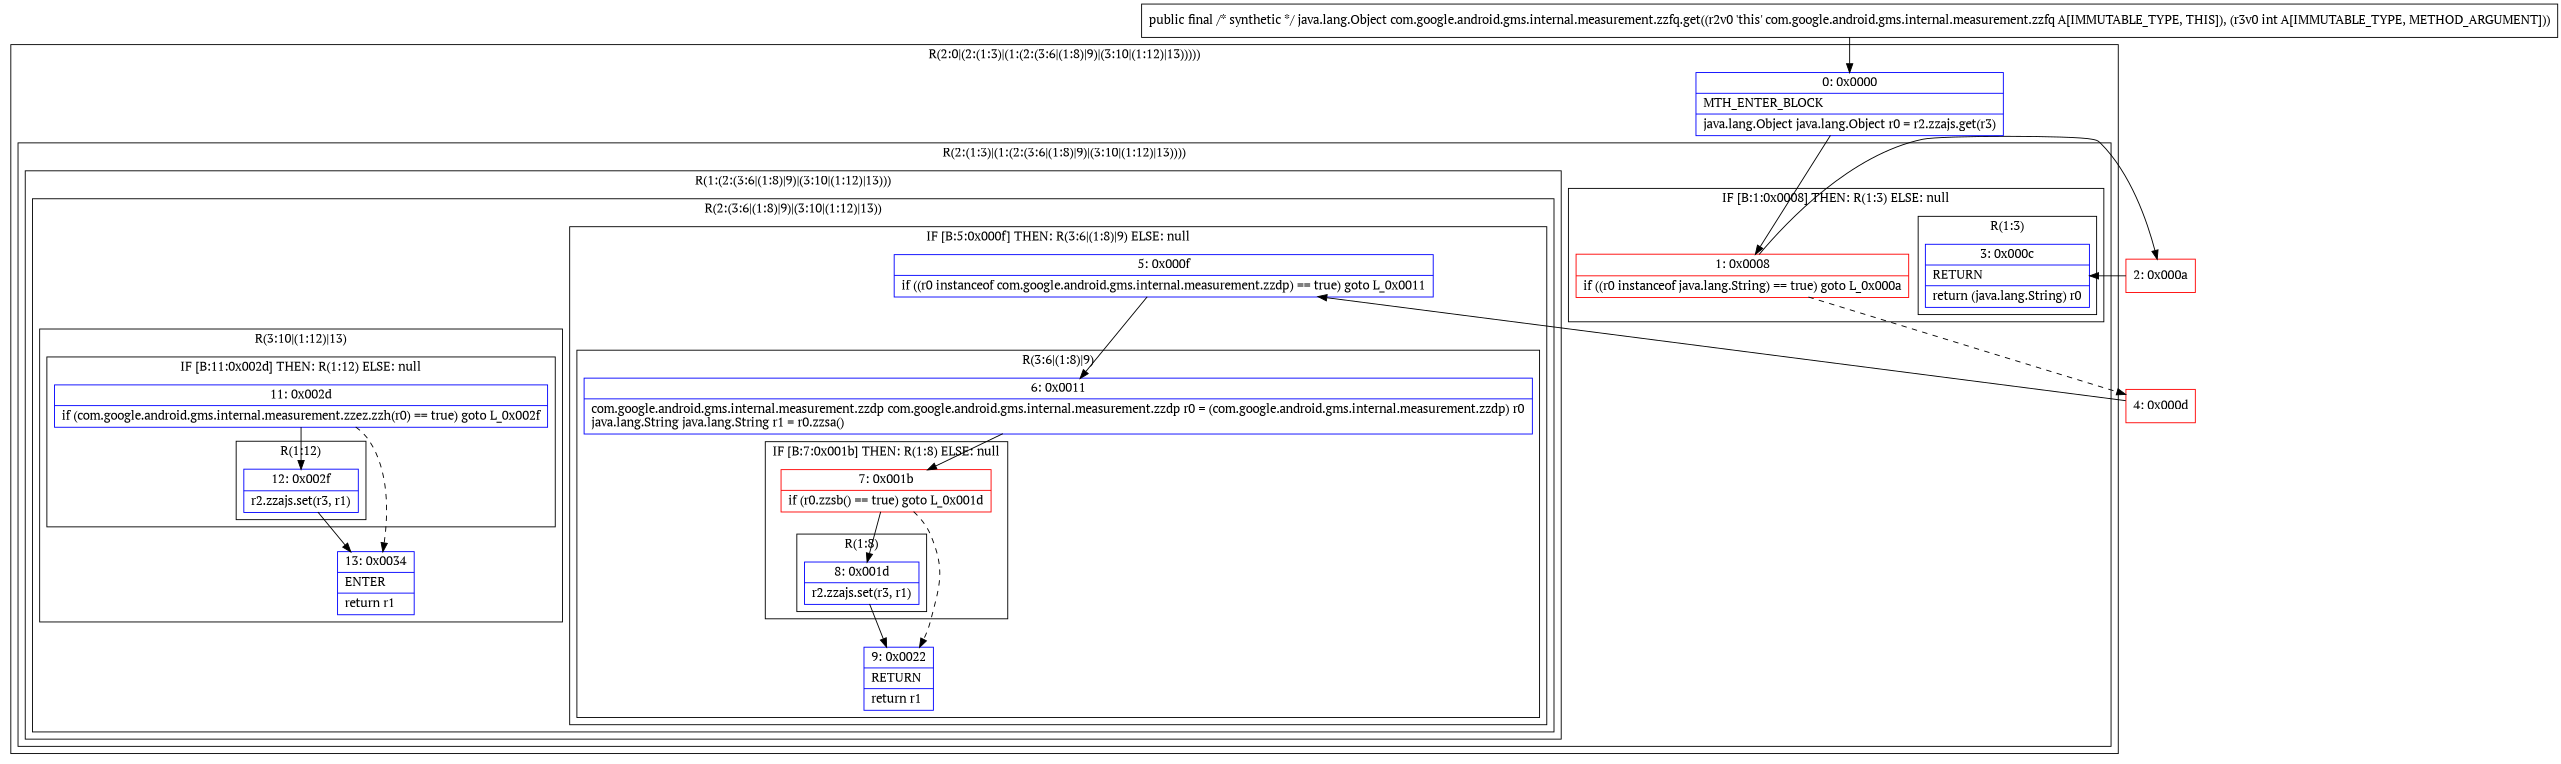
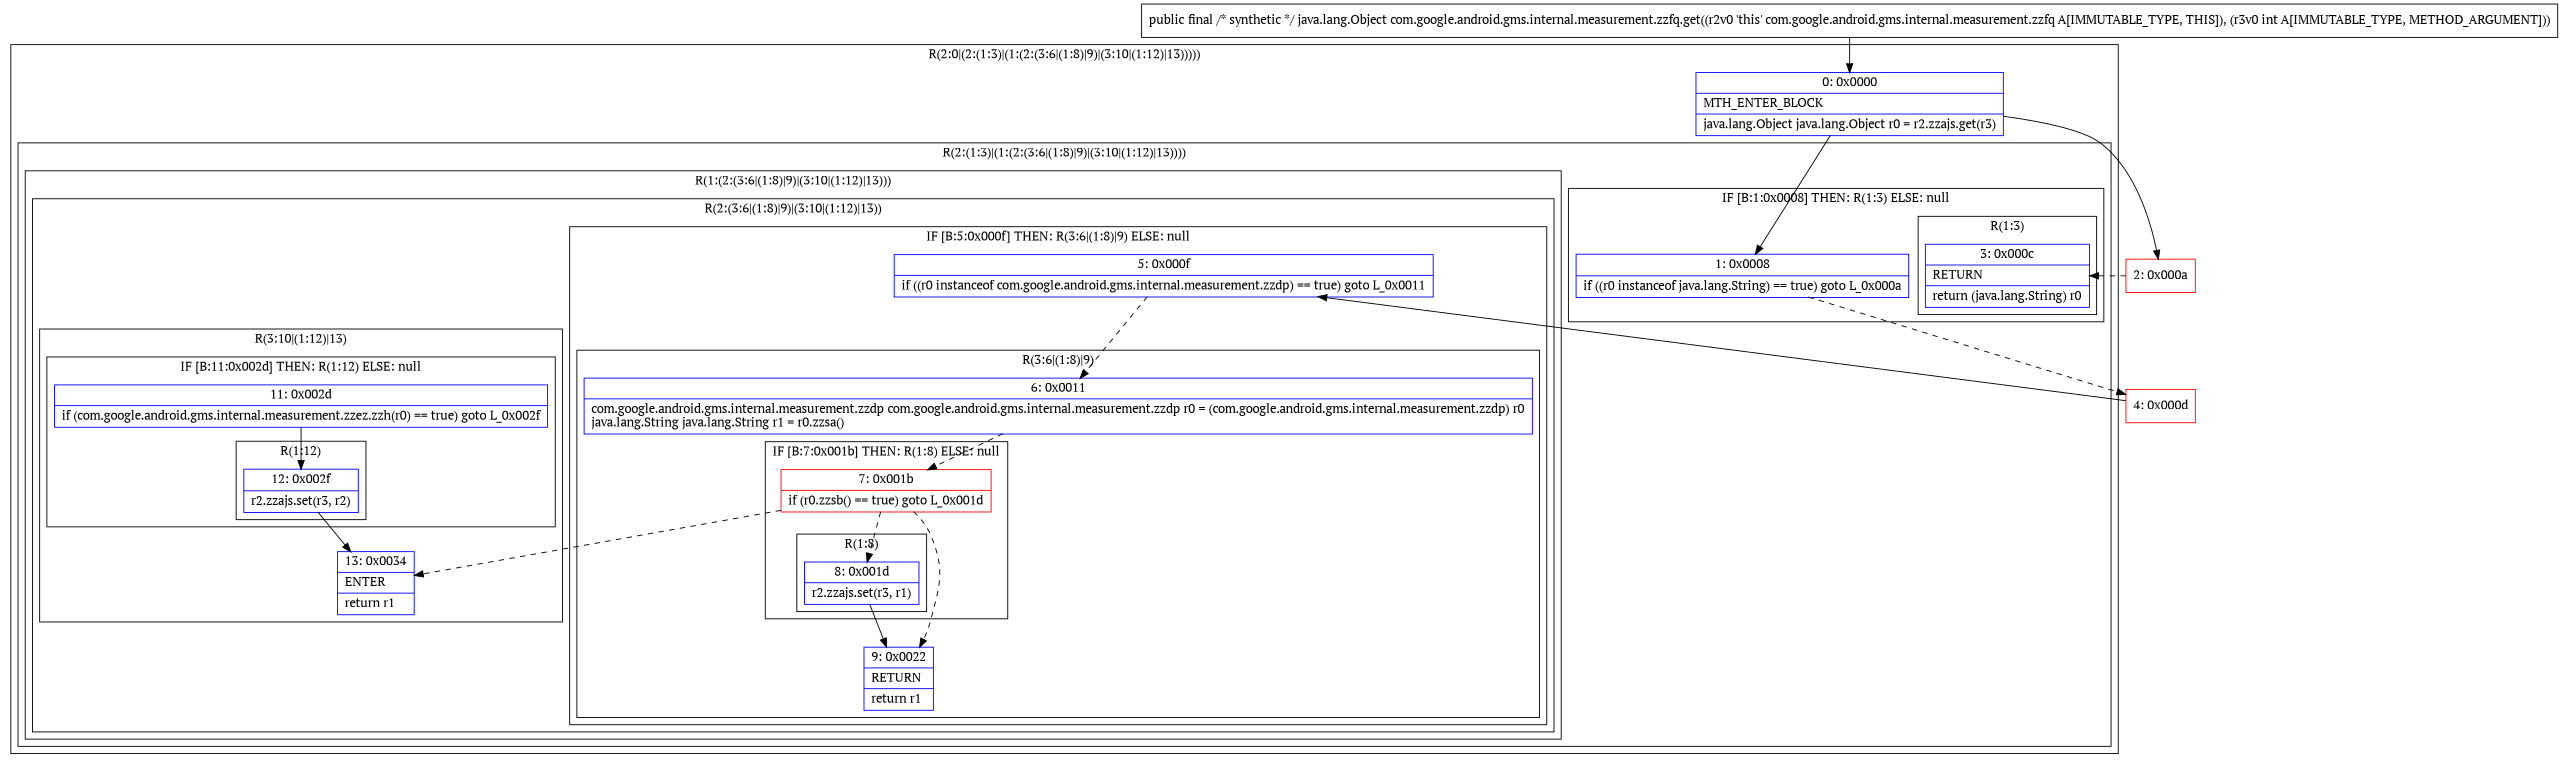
(1971, 137) -> (2091, 137)
(1742, 276) -> (1742, 276)
(2112, 276) -> (2112, 276)
(1117, 334) -> (1117, 334)
(969, 450) -> (969, 450)
(384, 481) -> (602, 542)
(301, 501) -> (301, 501)
(876, 528) -> (876, 528)
